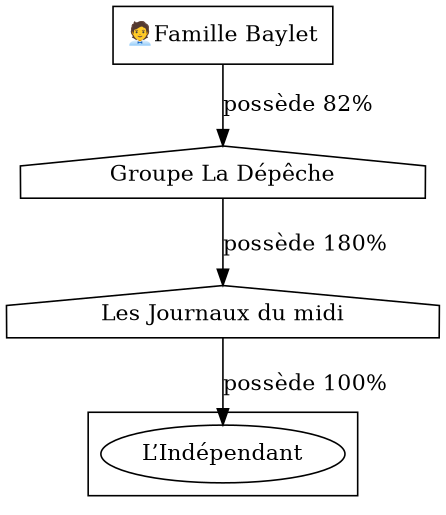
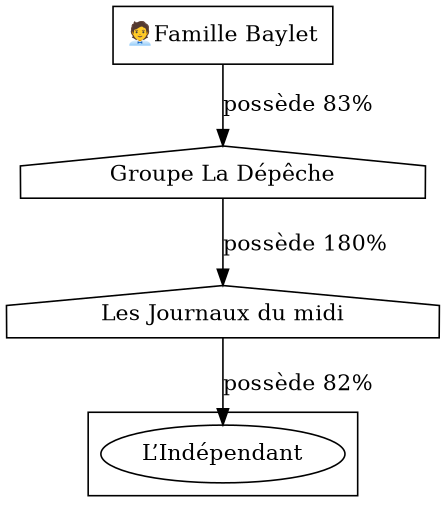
(298, 105) -> (298, 105)
(306, 384) -> (298, 384)
